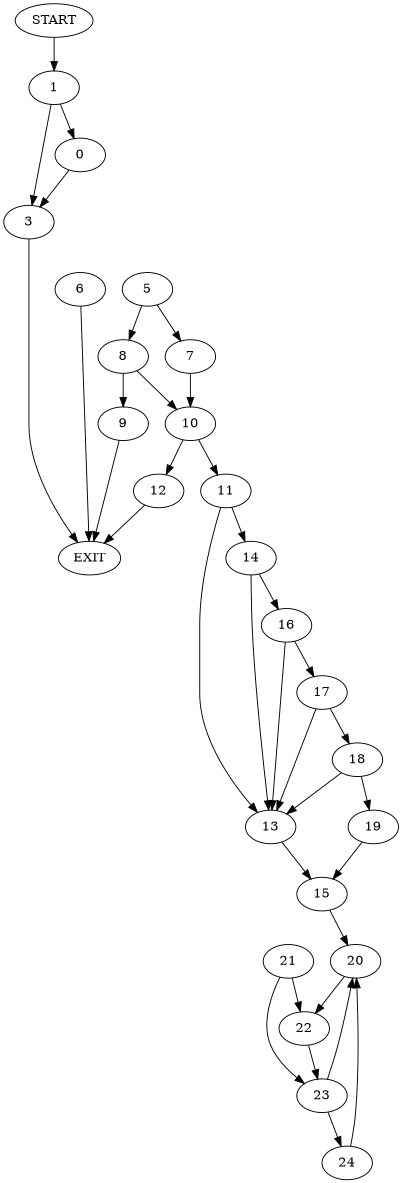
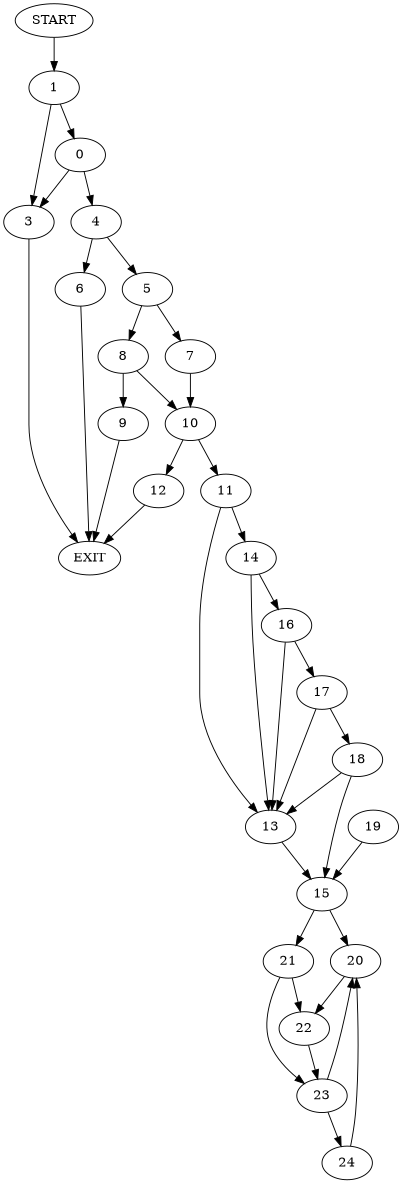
none -> (96, 222)
(364, 789) -> (337, 821)
none -> (307, 924)
